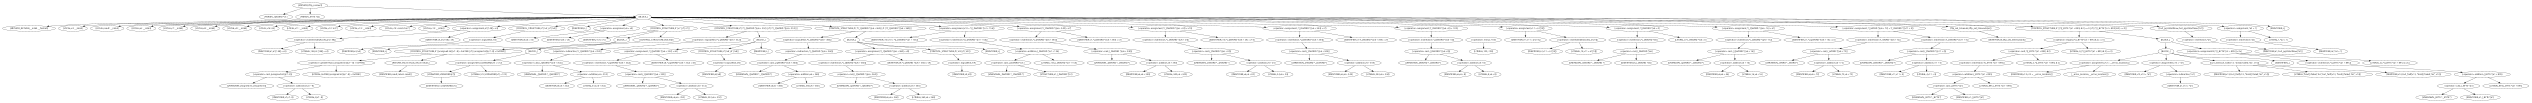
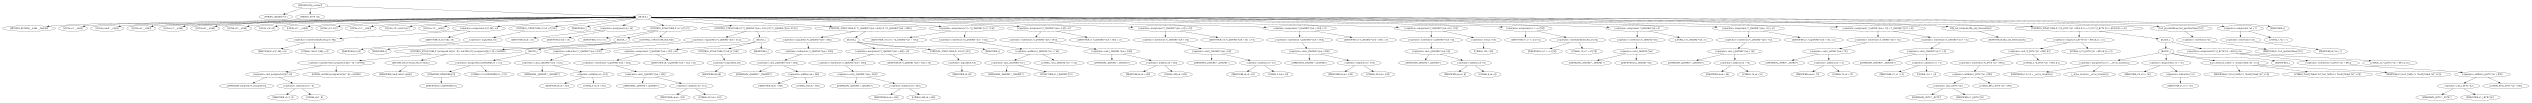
none -> (1457, 34)
